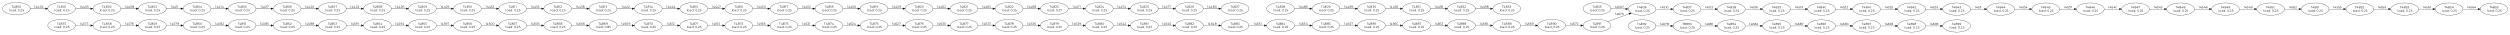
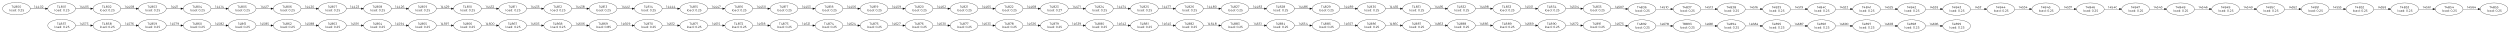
none -> (1257, 9)
none -> (1552, 9)
(1618, 18) -> (1618, 26)
